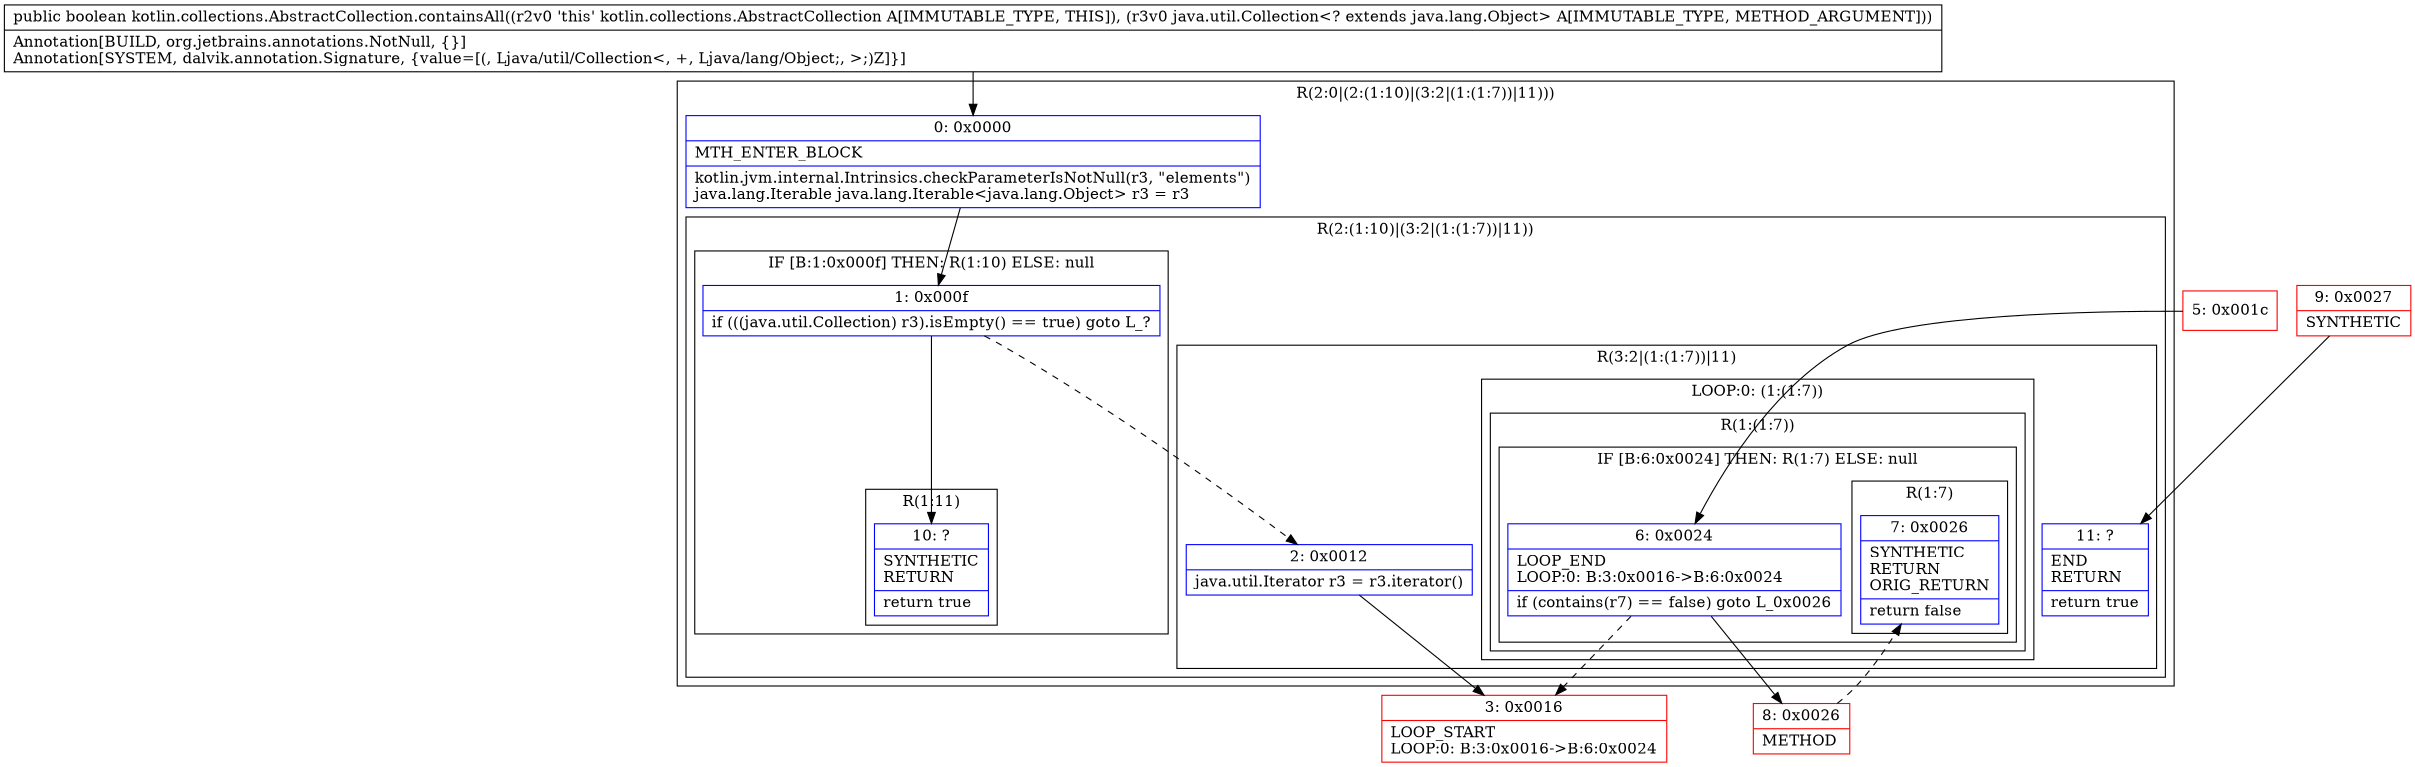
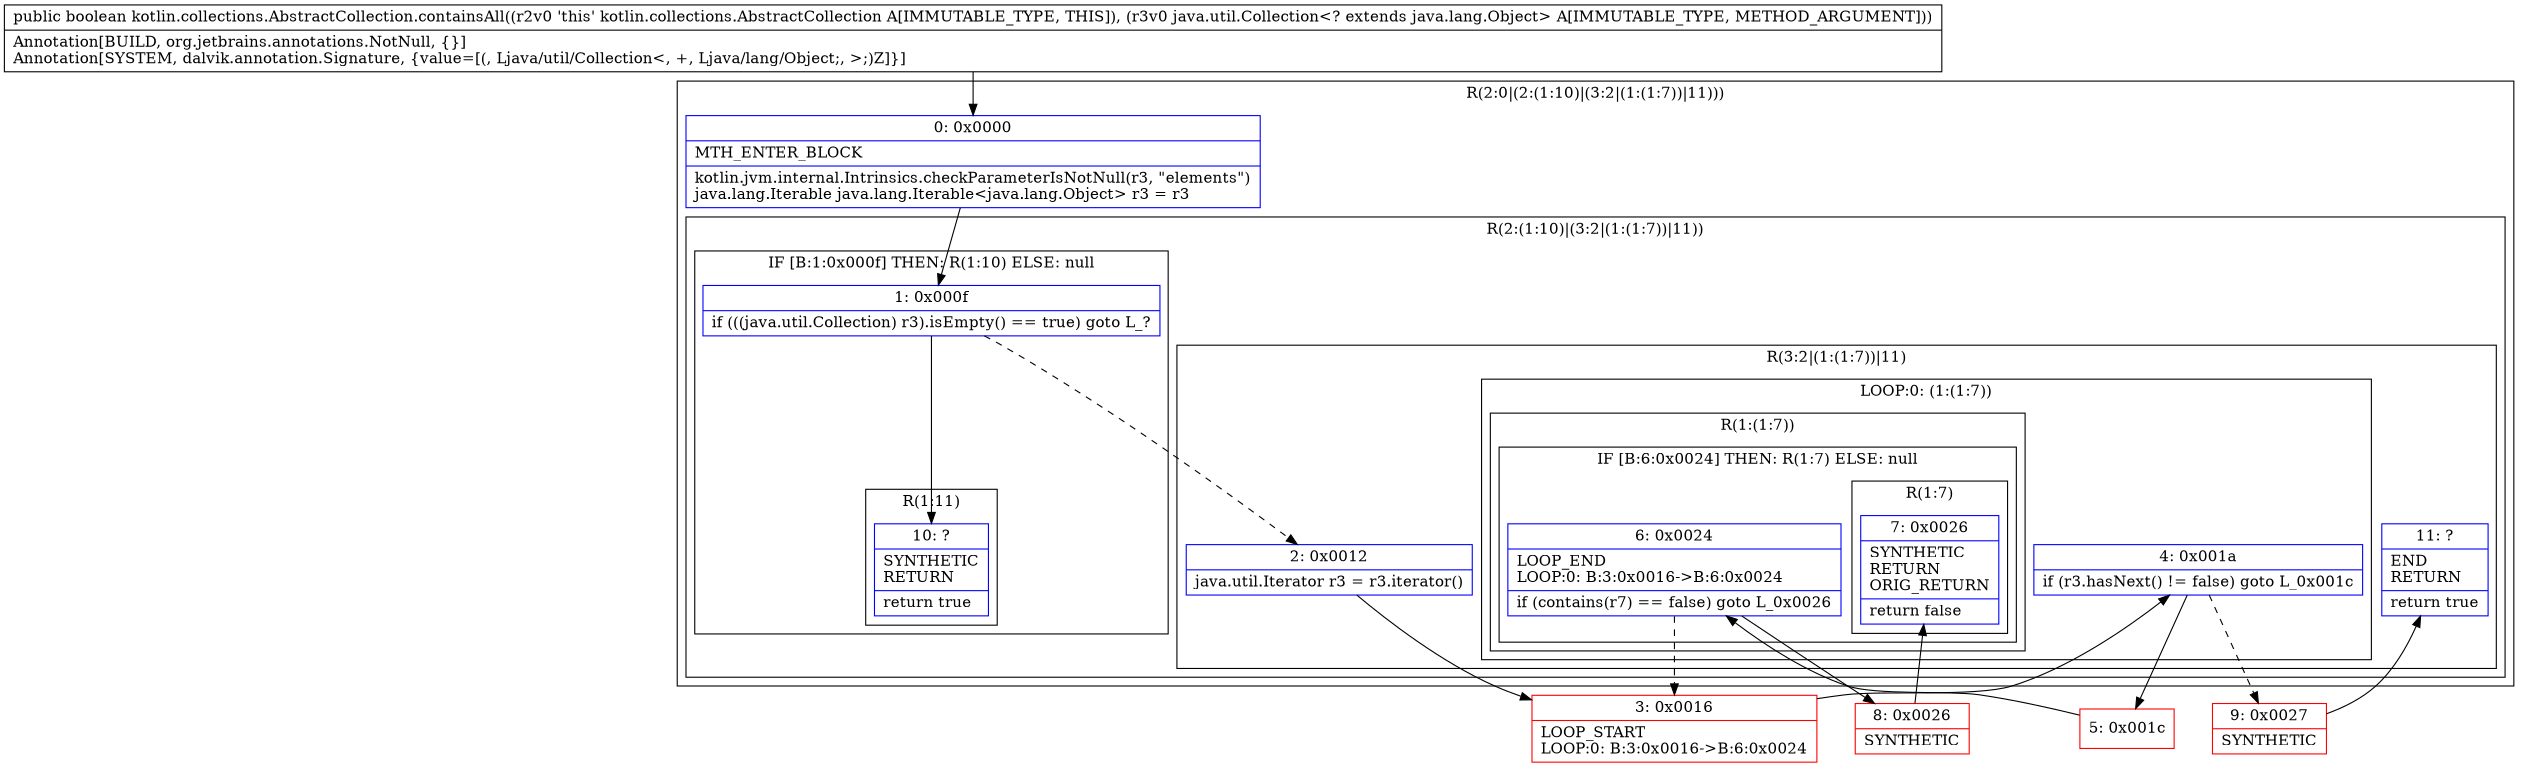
none -> (2198, 570)
(1869, 671) -> (1919, 669)
(1800, 741) -> (1912, 741)
